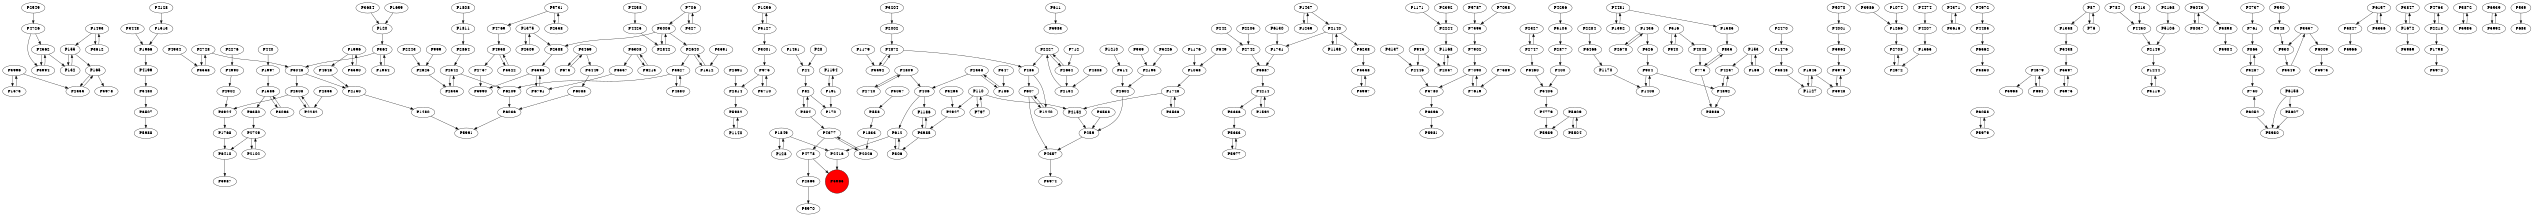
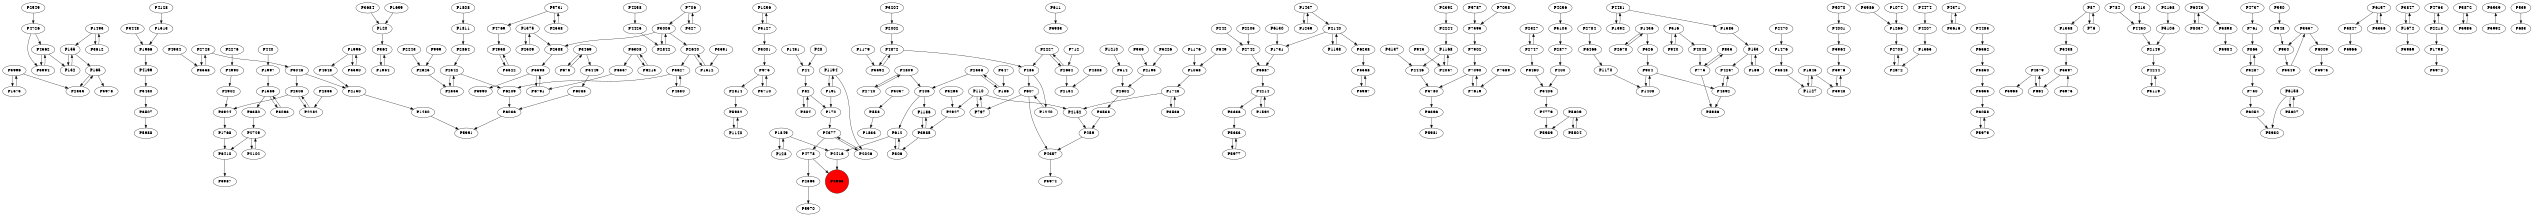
(1417, 8) -> none
(1982, 8) -> none
(2492, 17) -> none
(1589, 29) -> (1589, 29)
(1727, 38) -> (1739, 38)
(1418, 59) -> (1434, 59)
(345, 60) -> none
(481, 71) -> none
(736, 71) -> none
(2153, 71) -> (2153, 71)
(1051, 74) -> none
(2064, 79) -> (2053, 80)
none -> (1982, 91)
(1035, 101) -> (1005, 102)
(2254, 103) -> (2250, 100)
(1118, 117) -> (1116, 99)
(816, 122) -> (830, 121)
(2283, 122) -> (2294, 103)
(868, 142) -> (849, 110)
